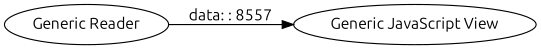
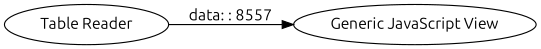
(87, 25) -> (87, 25)
